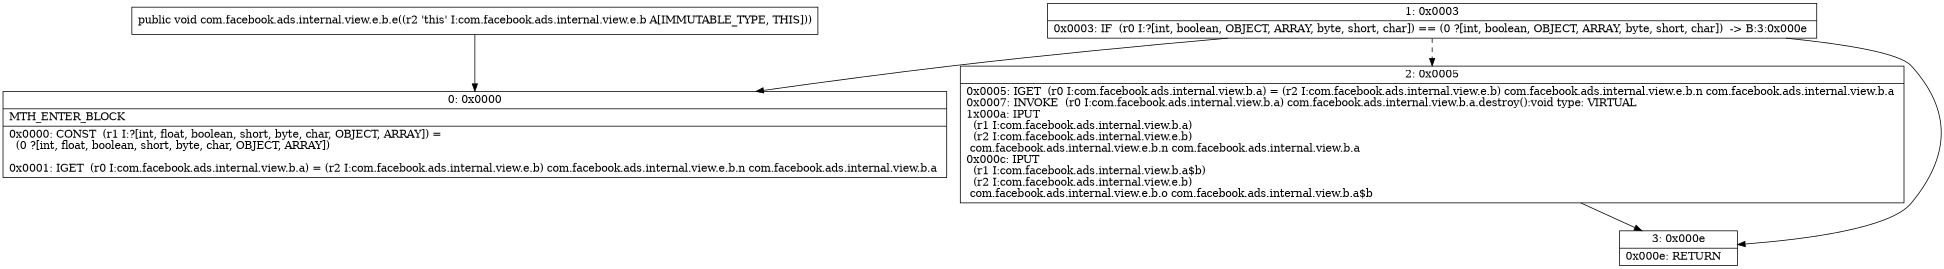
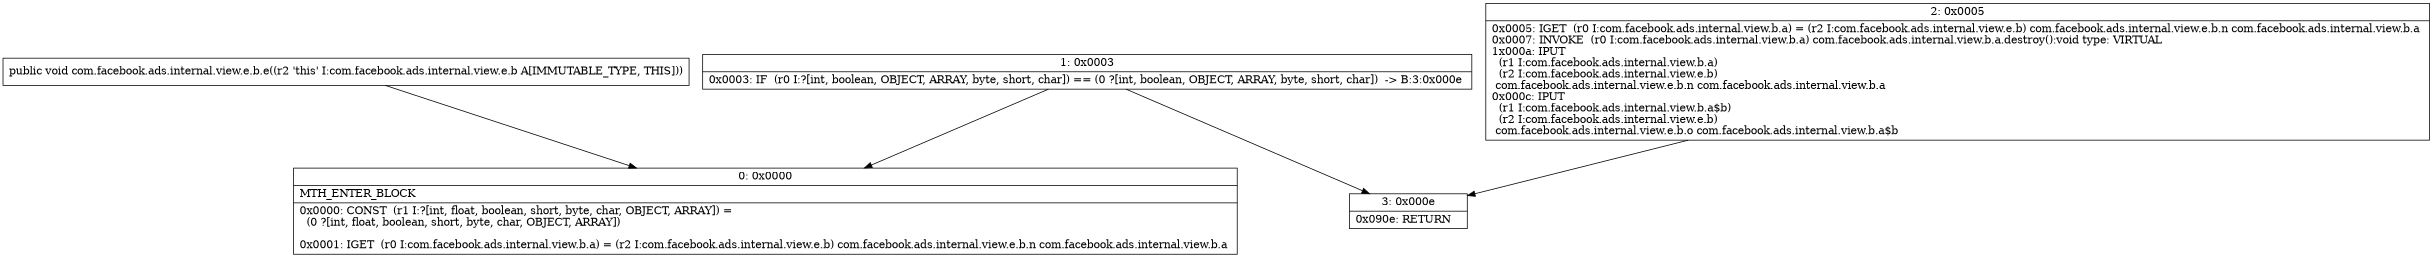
(1432, 48) -> none
(1678, 257) -> (1408, 219)
